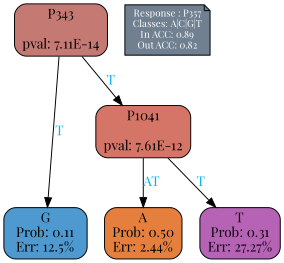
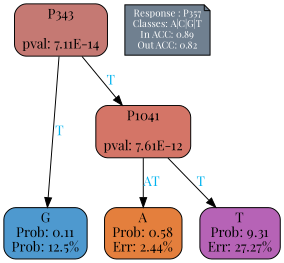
(45, 233) -> (45, 233)
(143, 233) -> (143, 233)
(240, 233) -> (240, 233)
